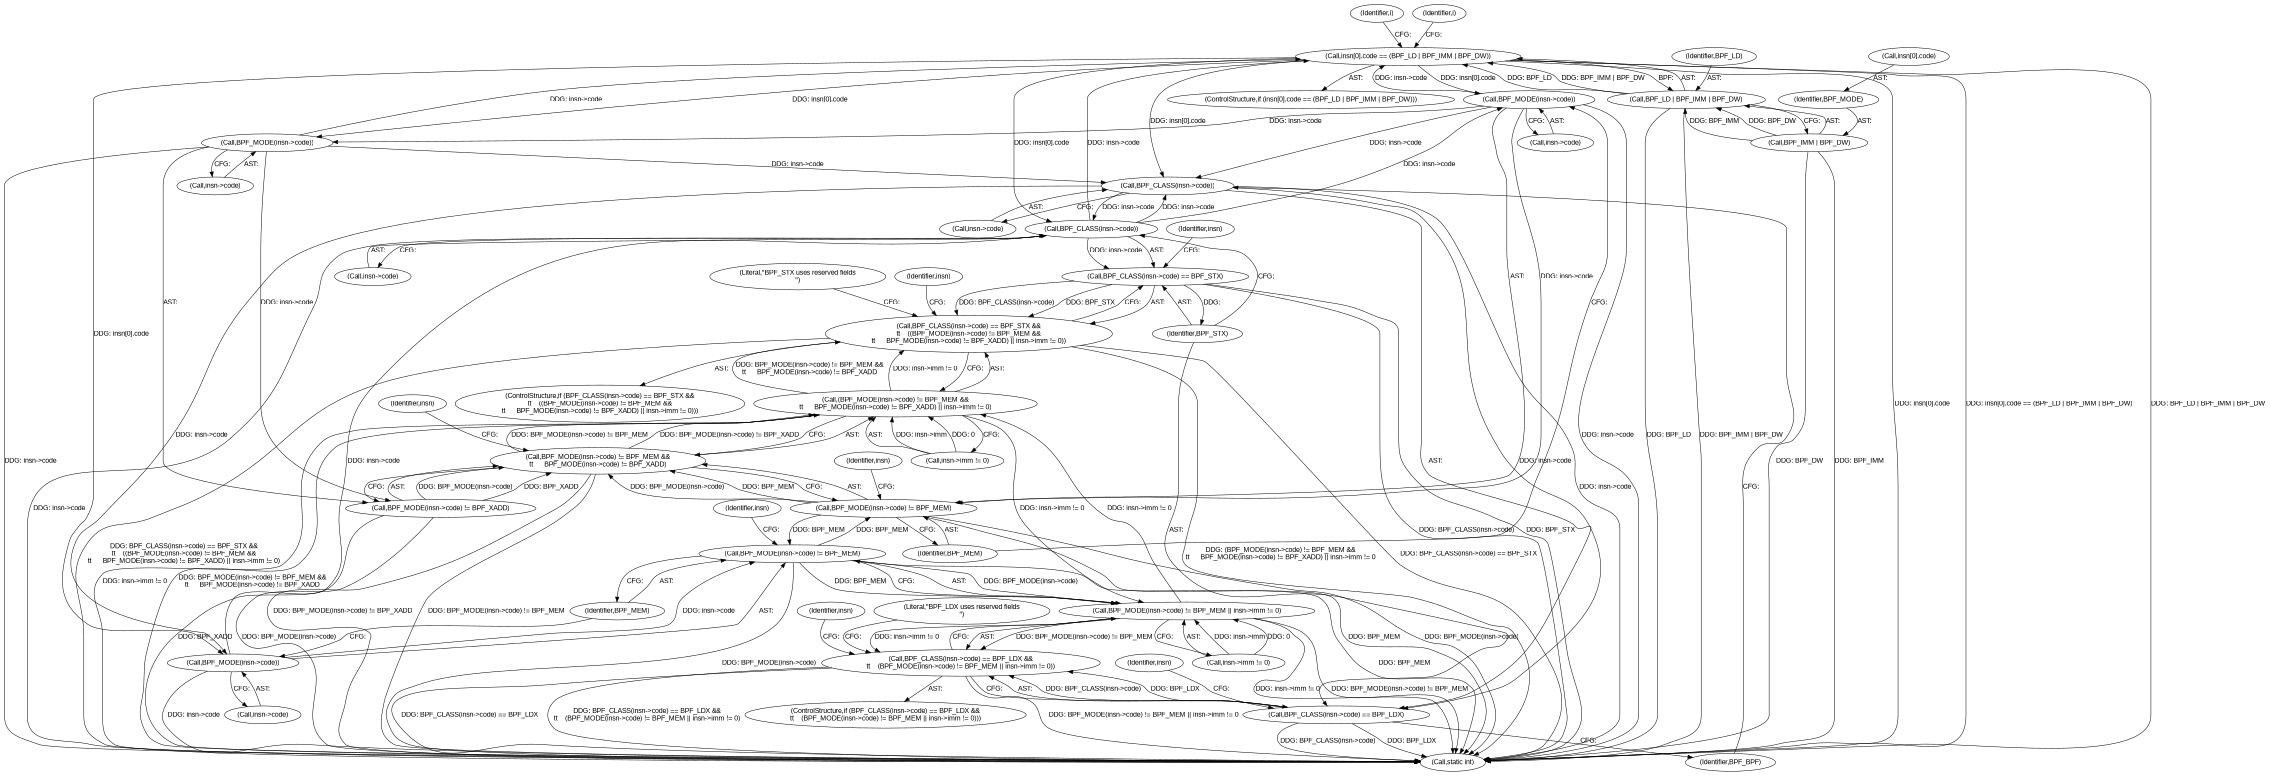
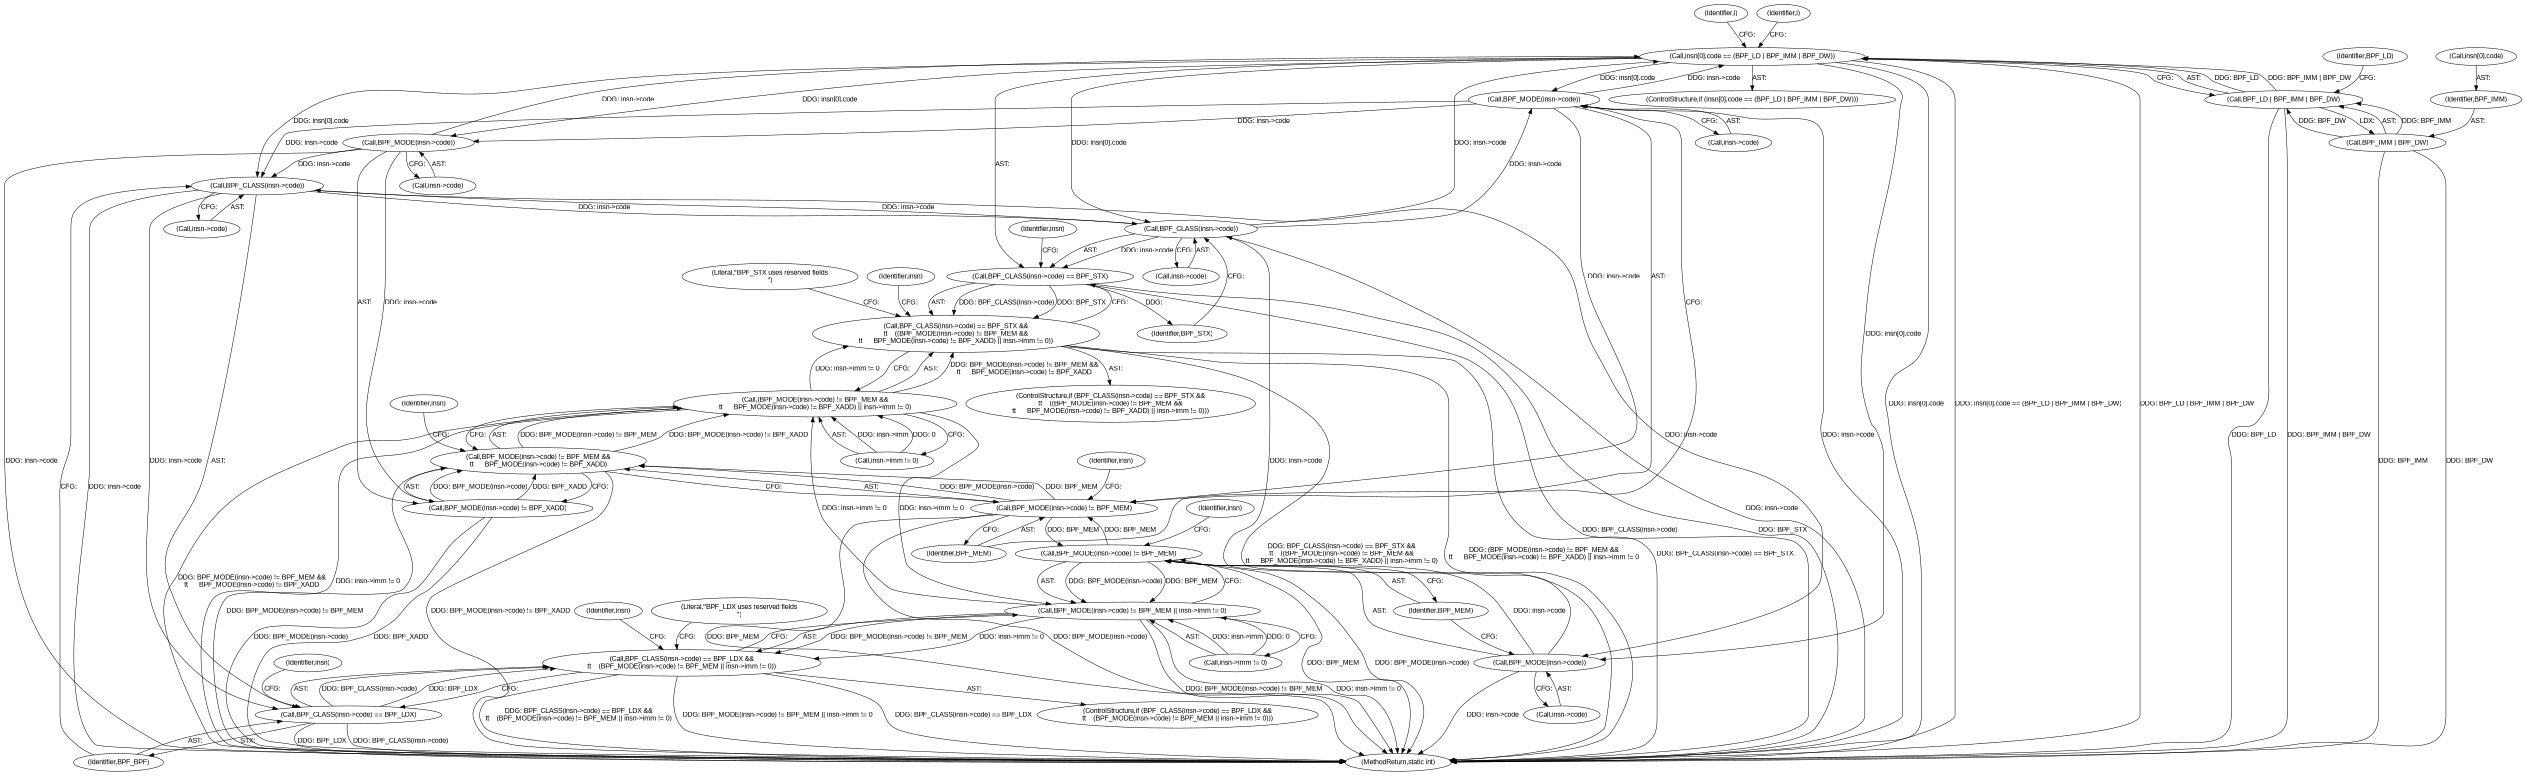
(1667, 78) -> (2166, 78)
(1715, 78) -> (2368, 78)
(1829, 100) -> (2476, 100)
(1813, 121) -> (2368, 121)
(1179, 307) -> (1187, 70)
(1373, 604) -> (202, 734)
(1589, 741) -> (249, 741)
(1453, 762) -> (1398, 762)
